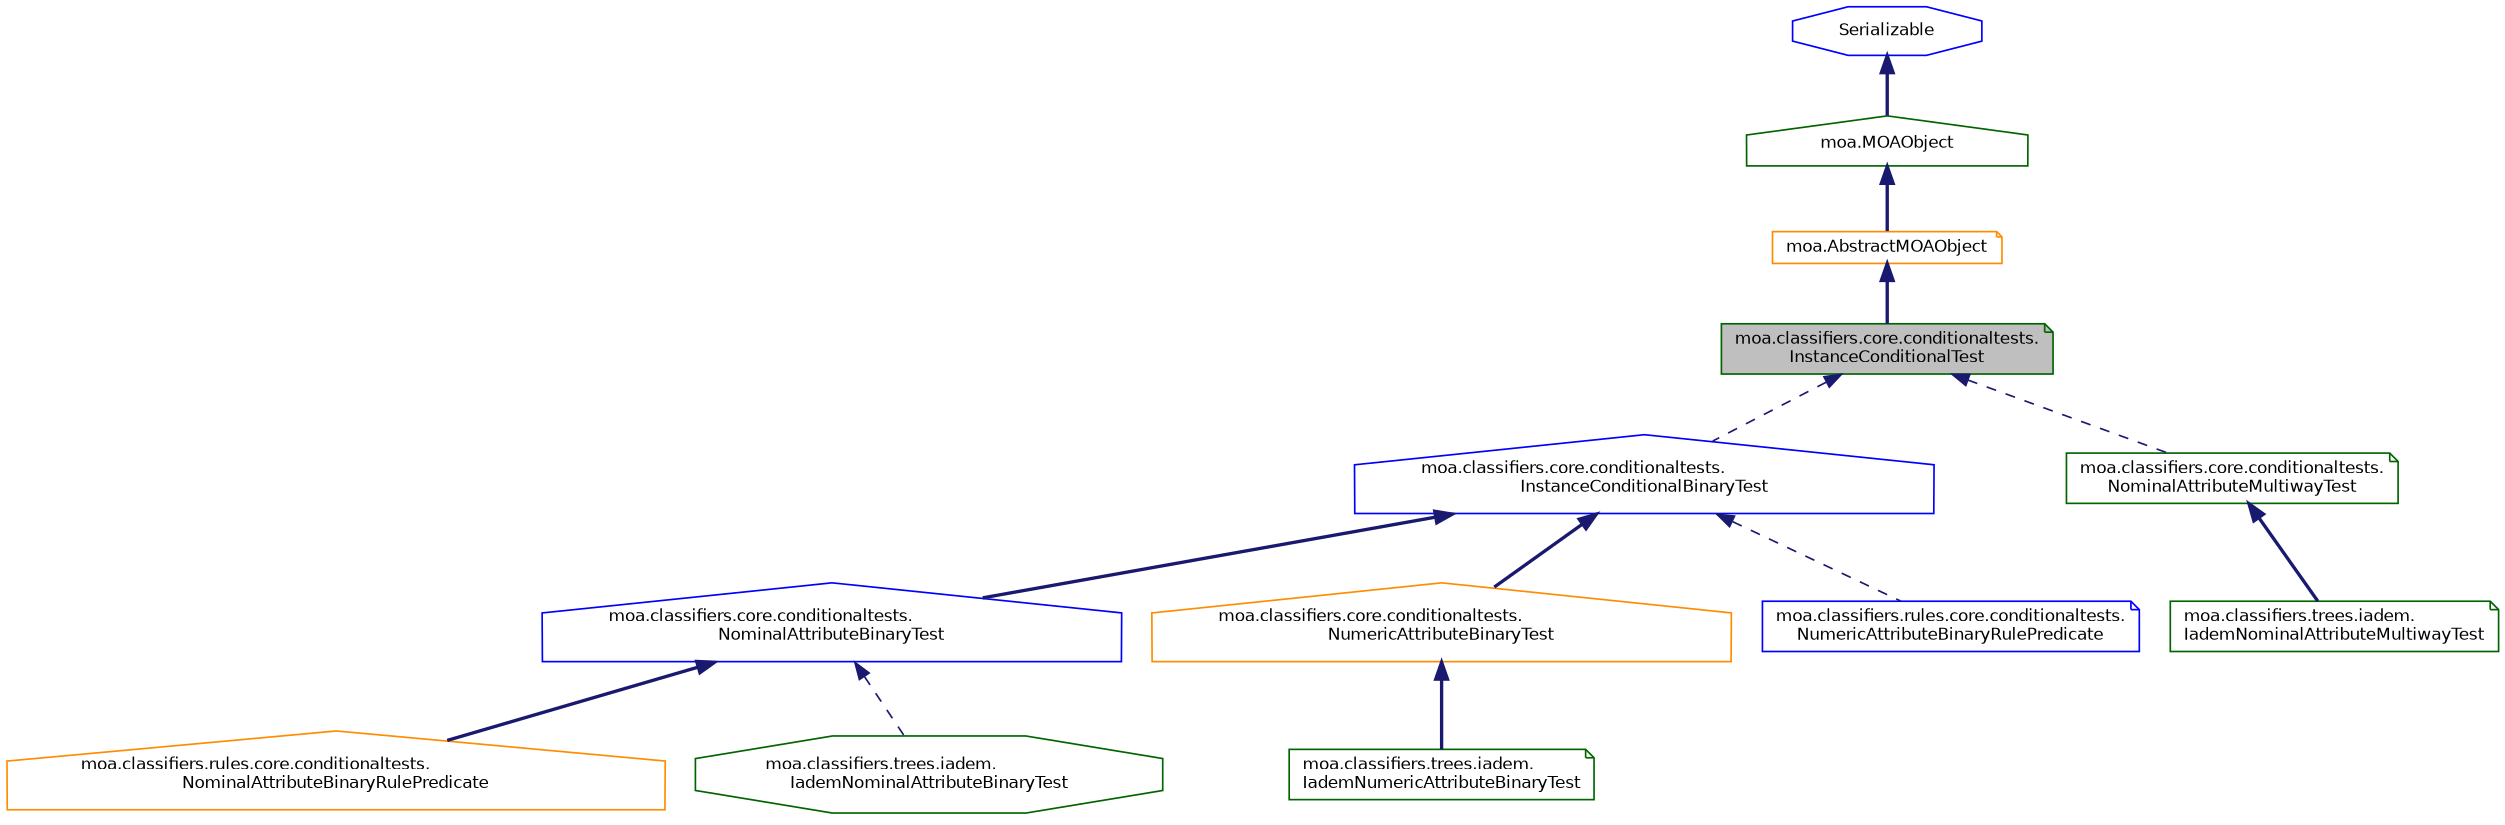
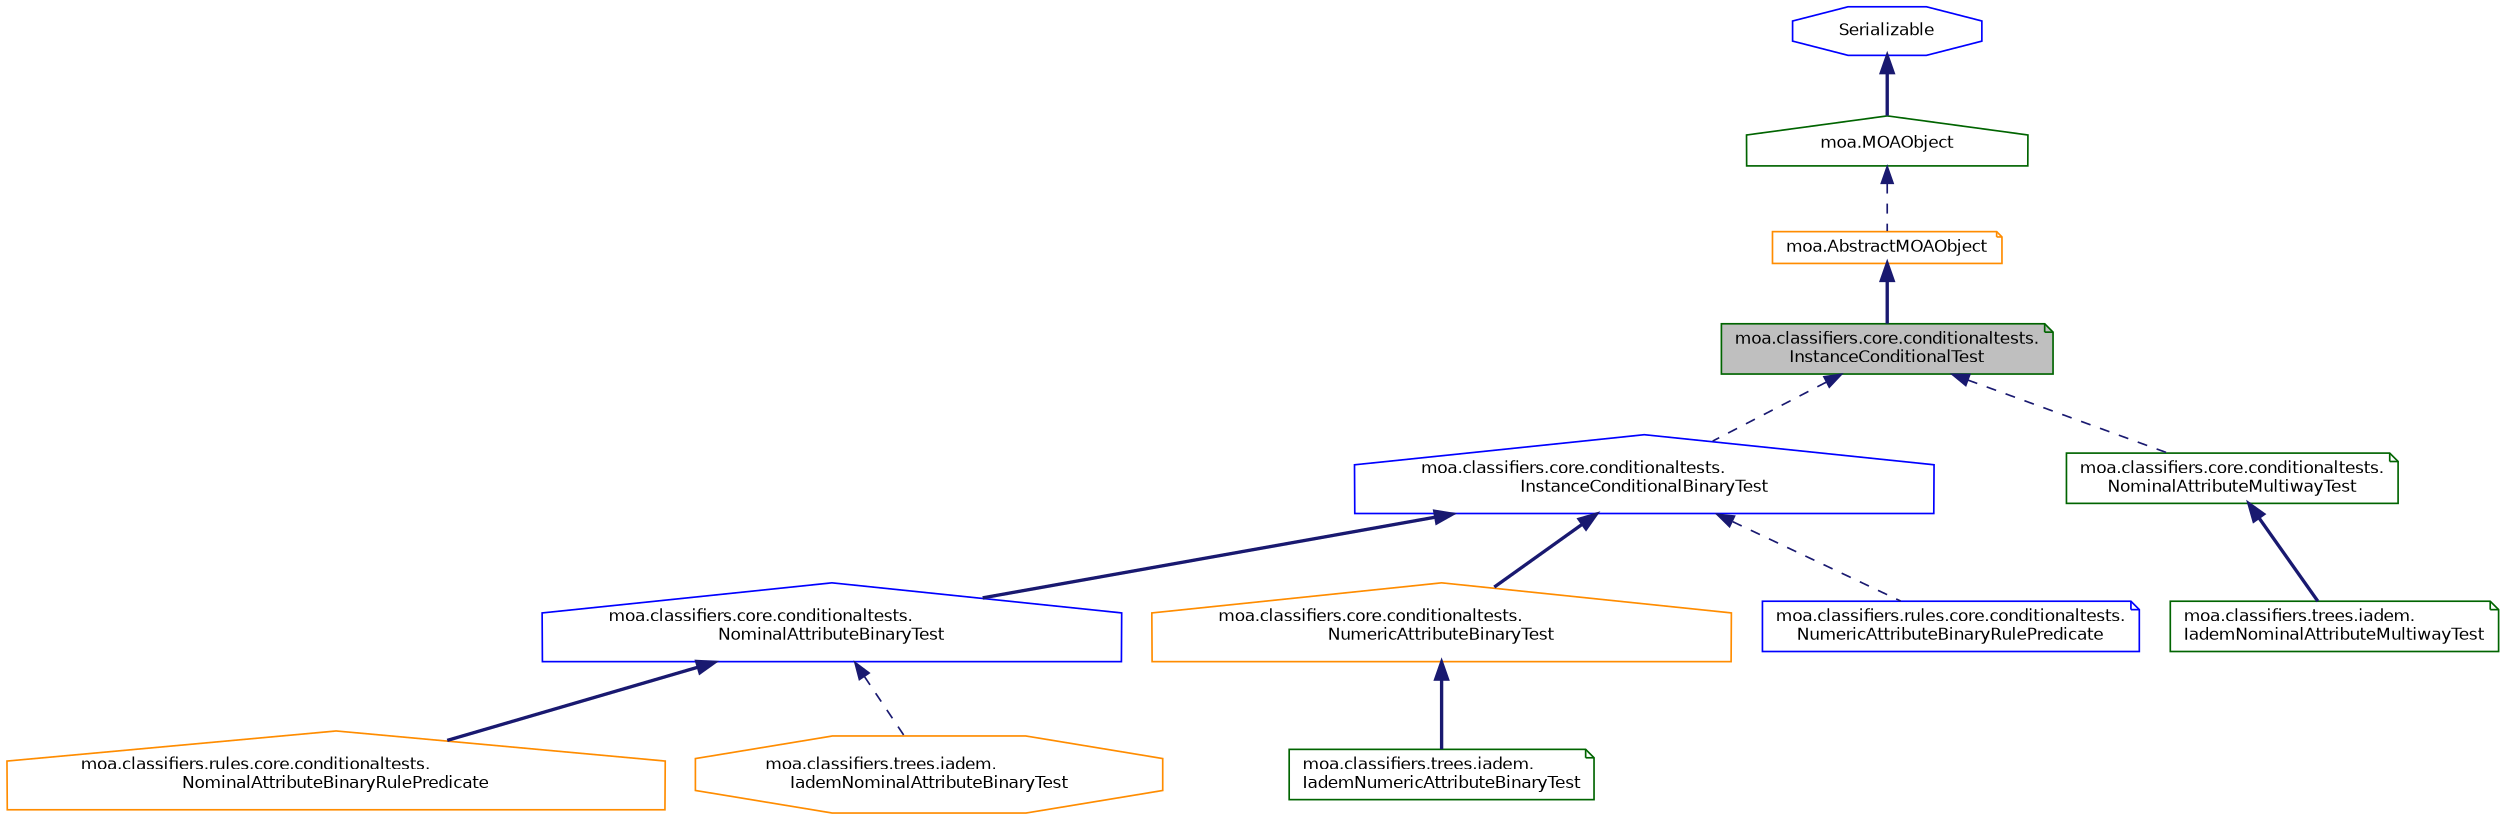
(1887, 207) -> (1887, 207)
(929, 775) -> (929, 775)
